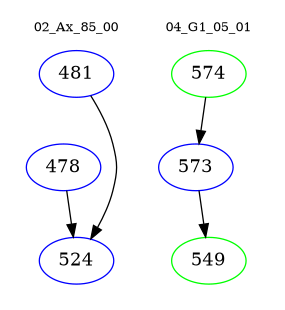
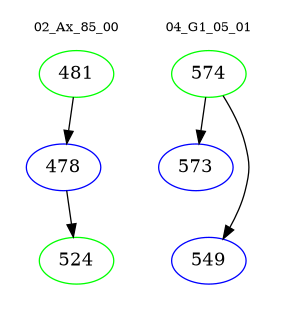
(77, 74) -> (77, 74)
(116, 161) -> (71, 114)
(201, 207) -> (248, 161)
(77, 261) -> (77, 261)
(209, 261) -> (209, 261)
